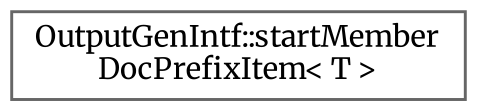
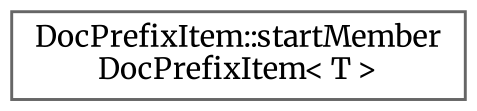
(239, 56) -> (239, 56)
